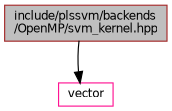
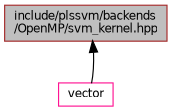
(78, 56) -> (93, 68)
